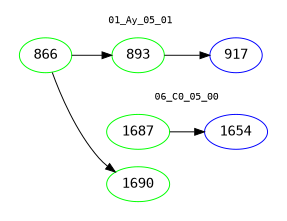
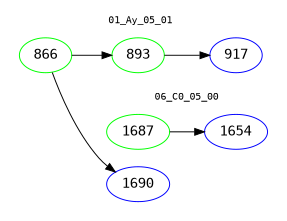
(138, 184) -> (138, 184)
